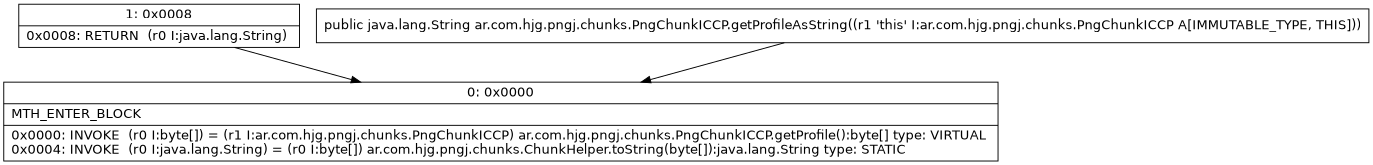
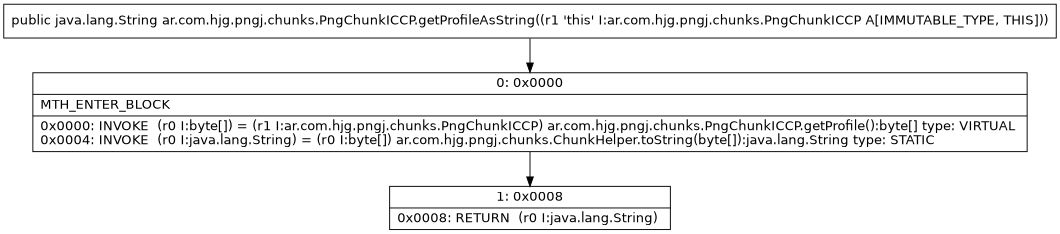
(293, 64) -> (530, 164)
